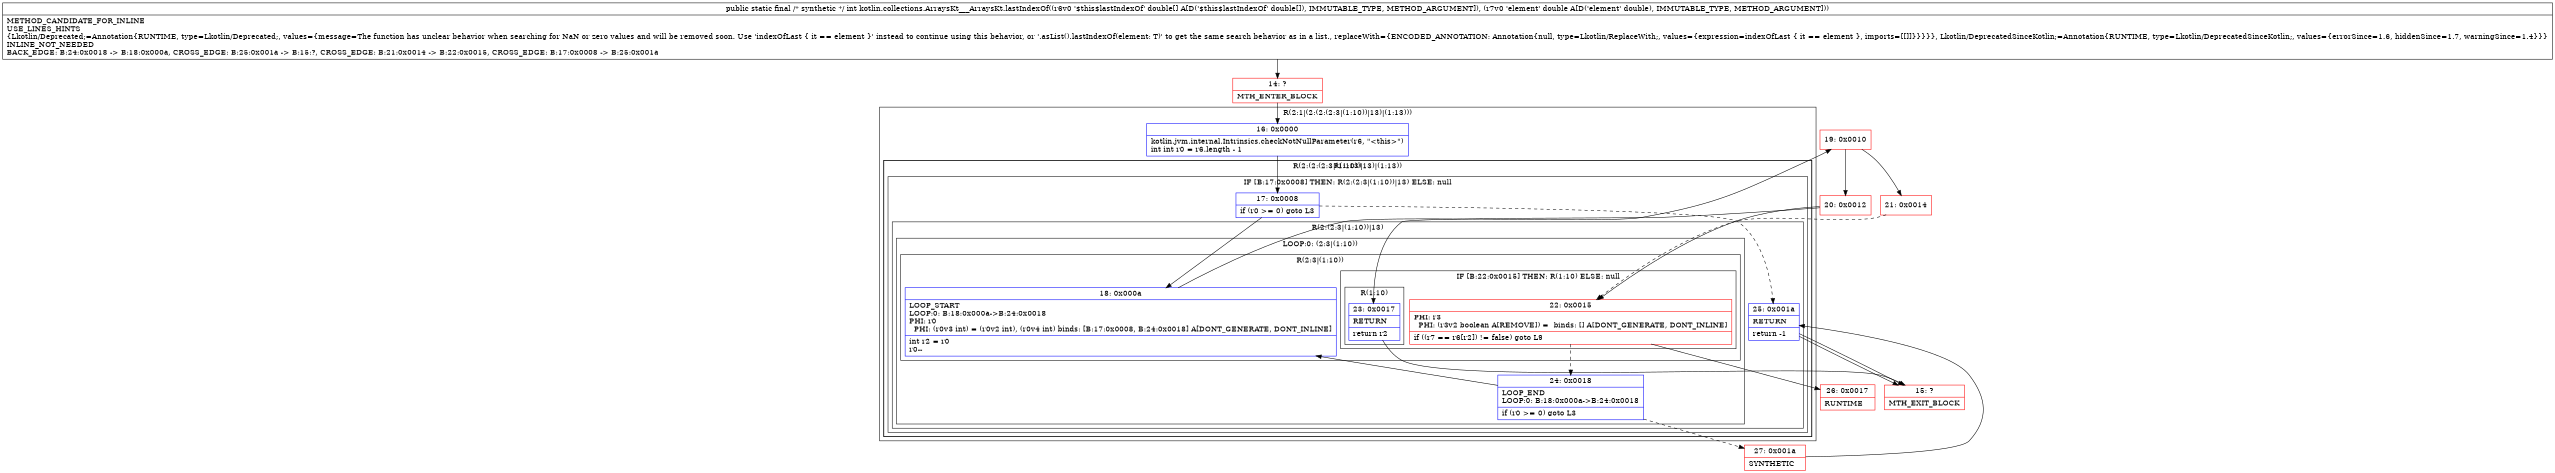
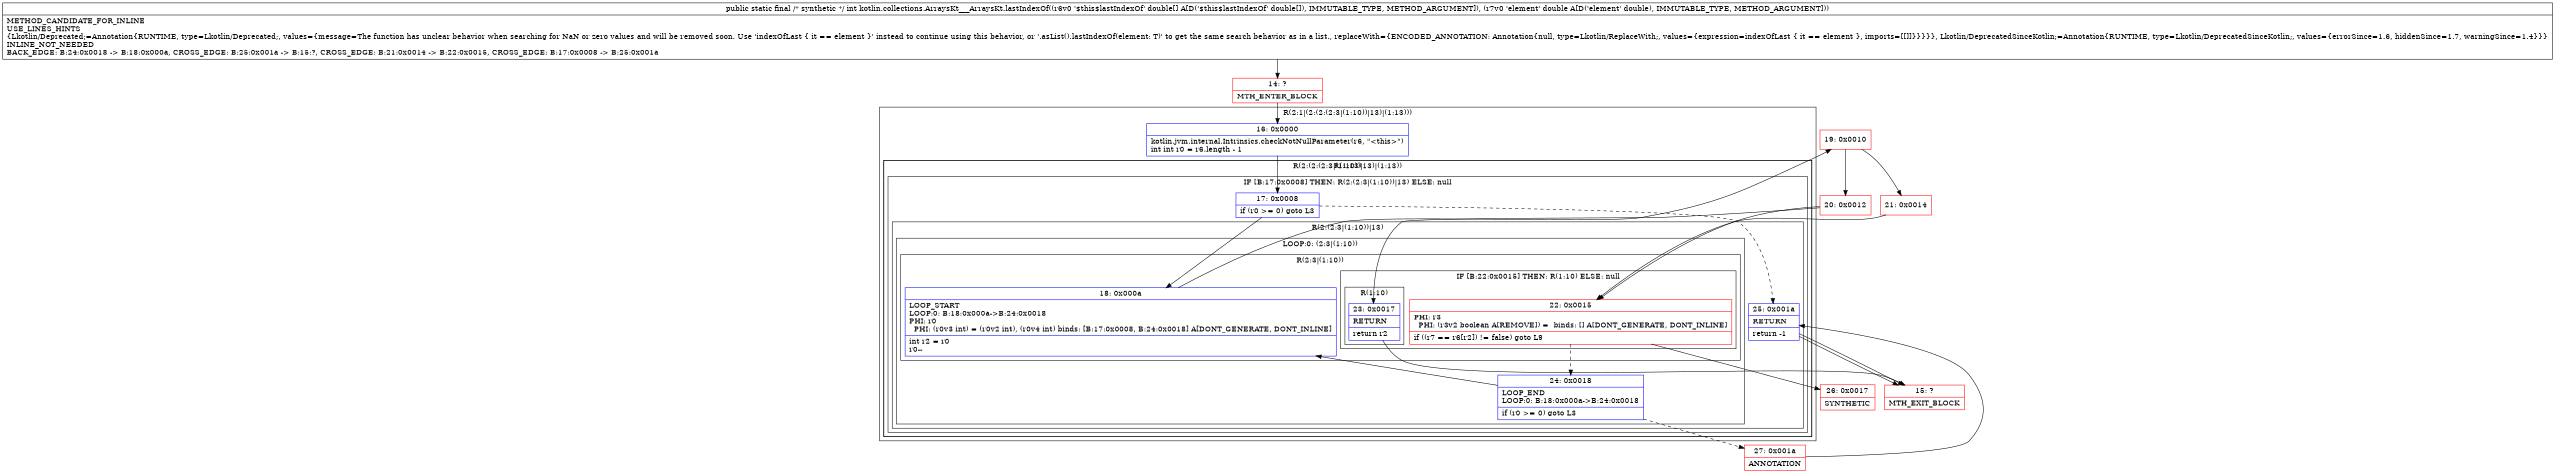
(1764, 218) -> (1764, 218)
(1844, 403) -> (1848, 403)
(1772, 464) -> (1775, 464)
